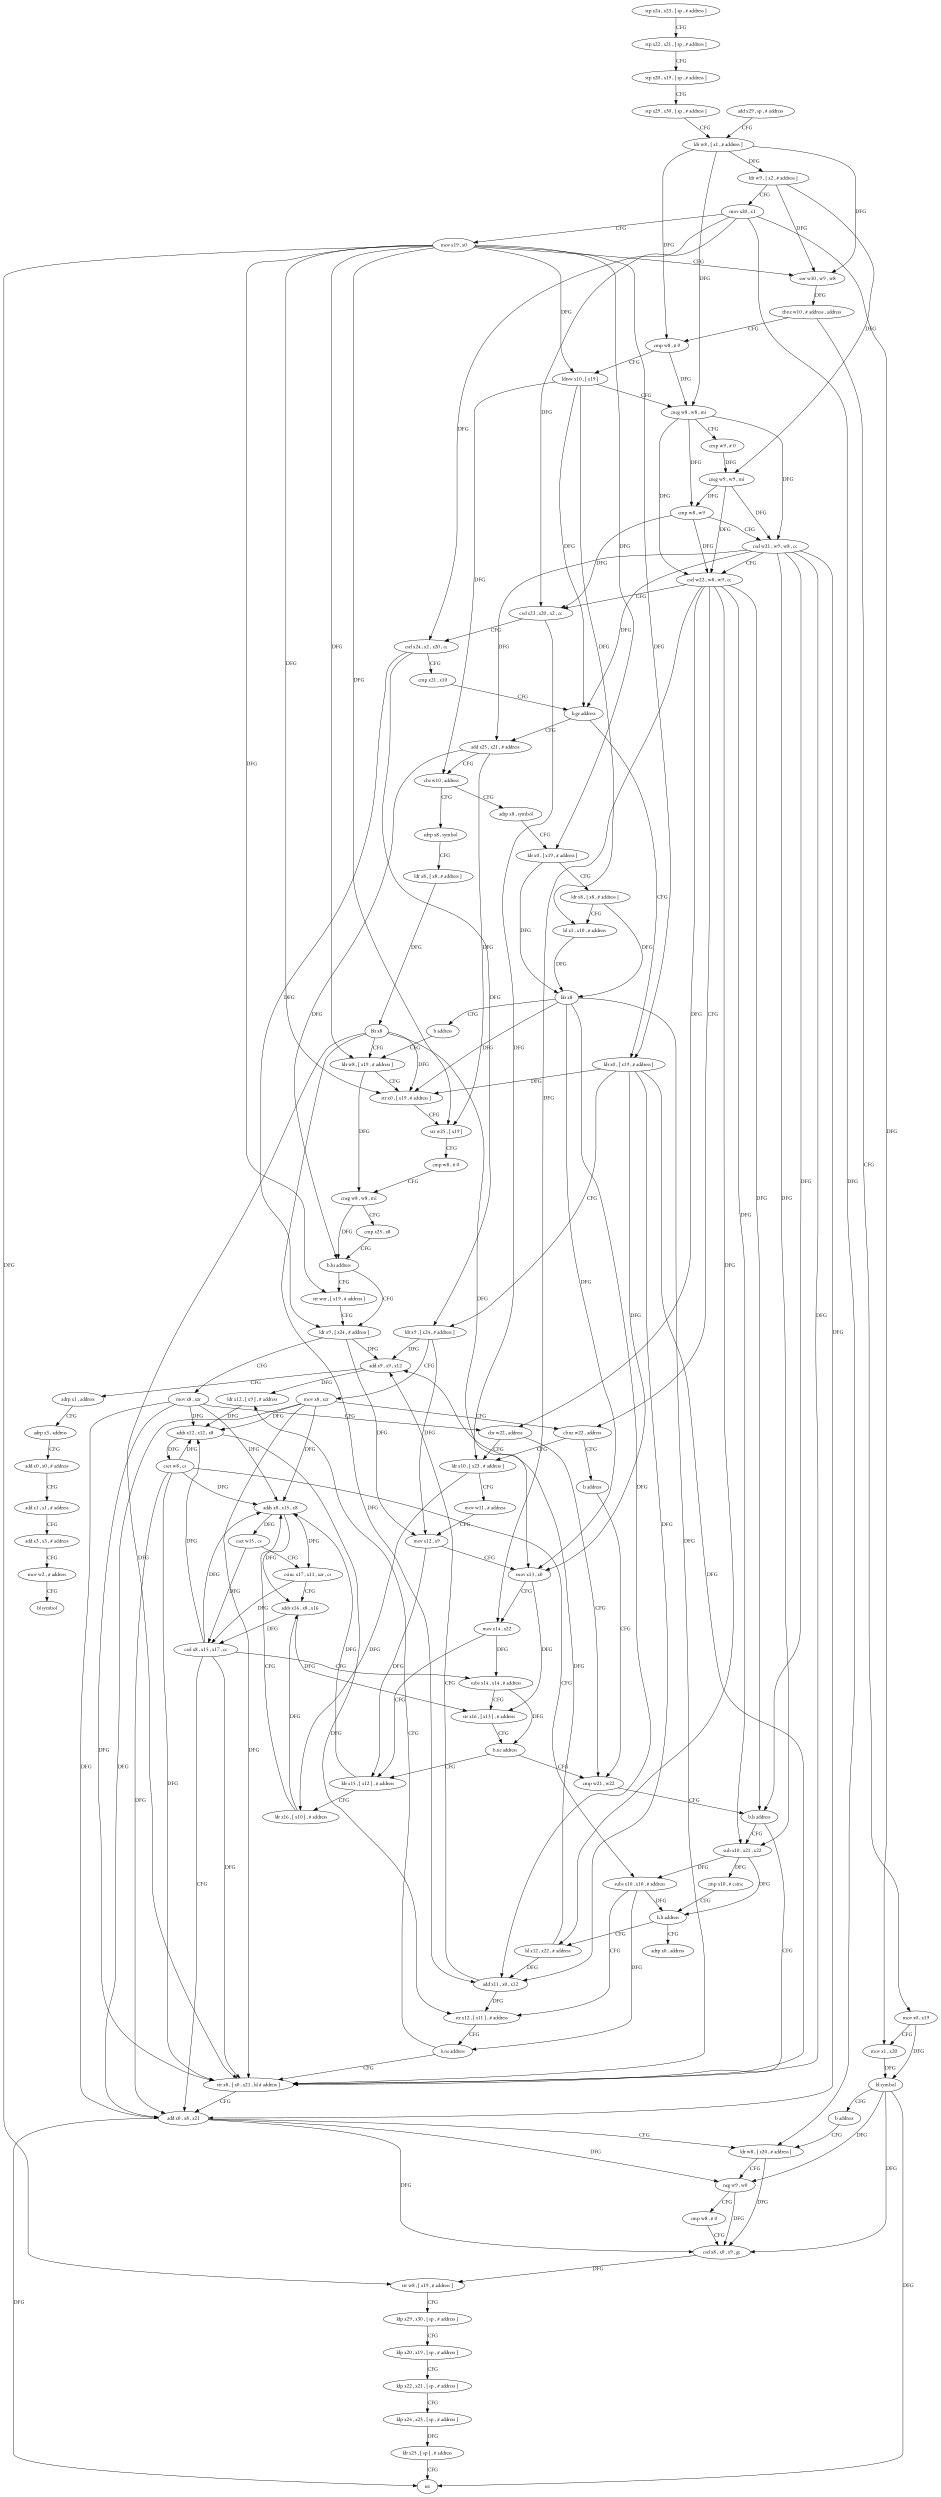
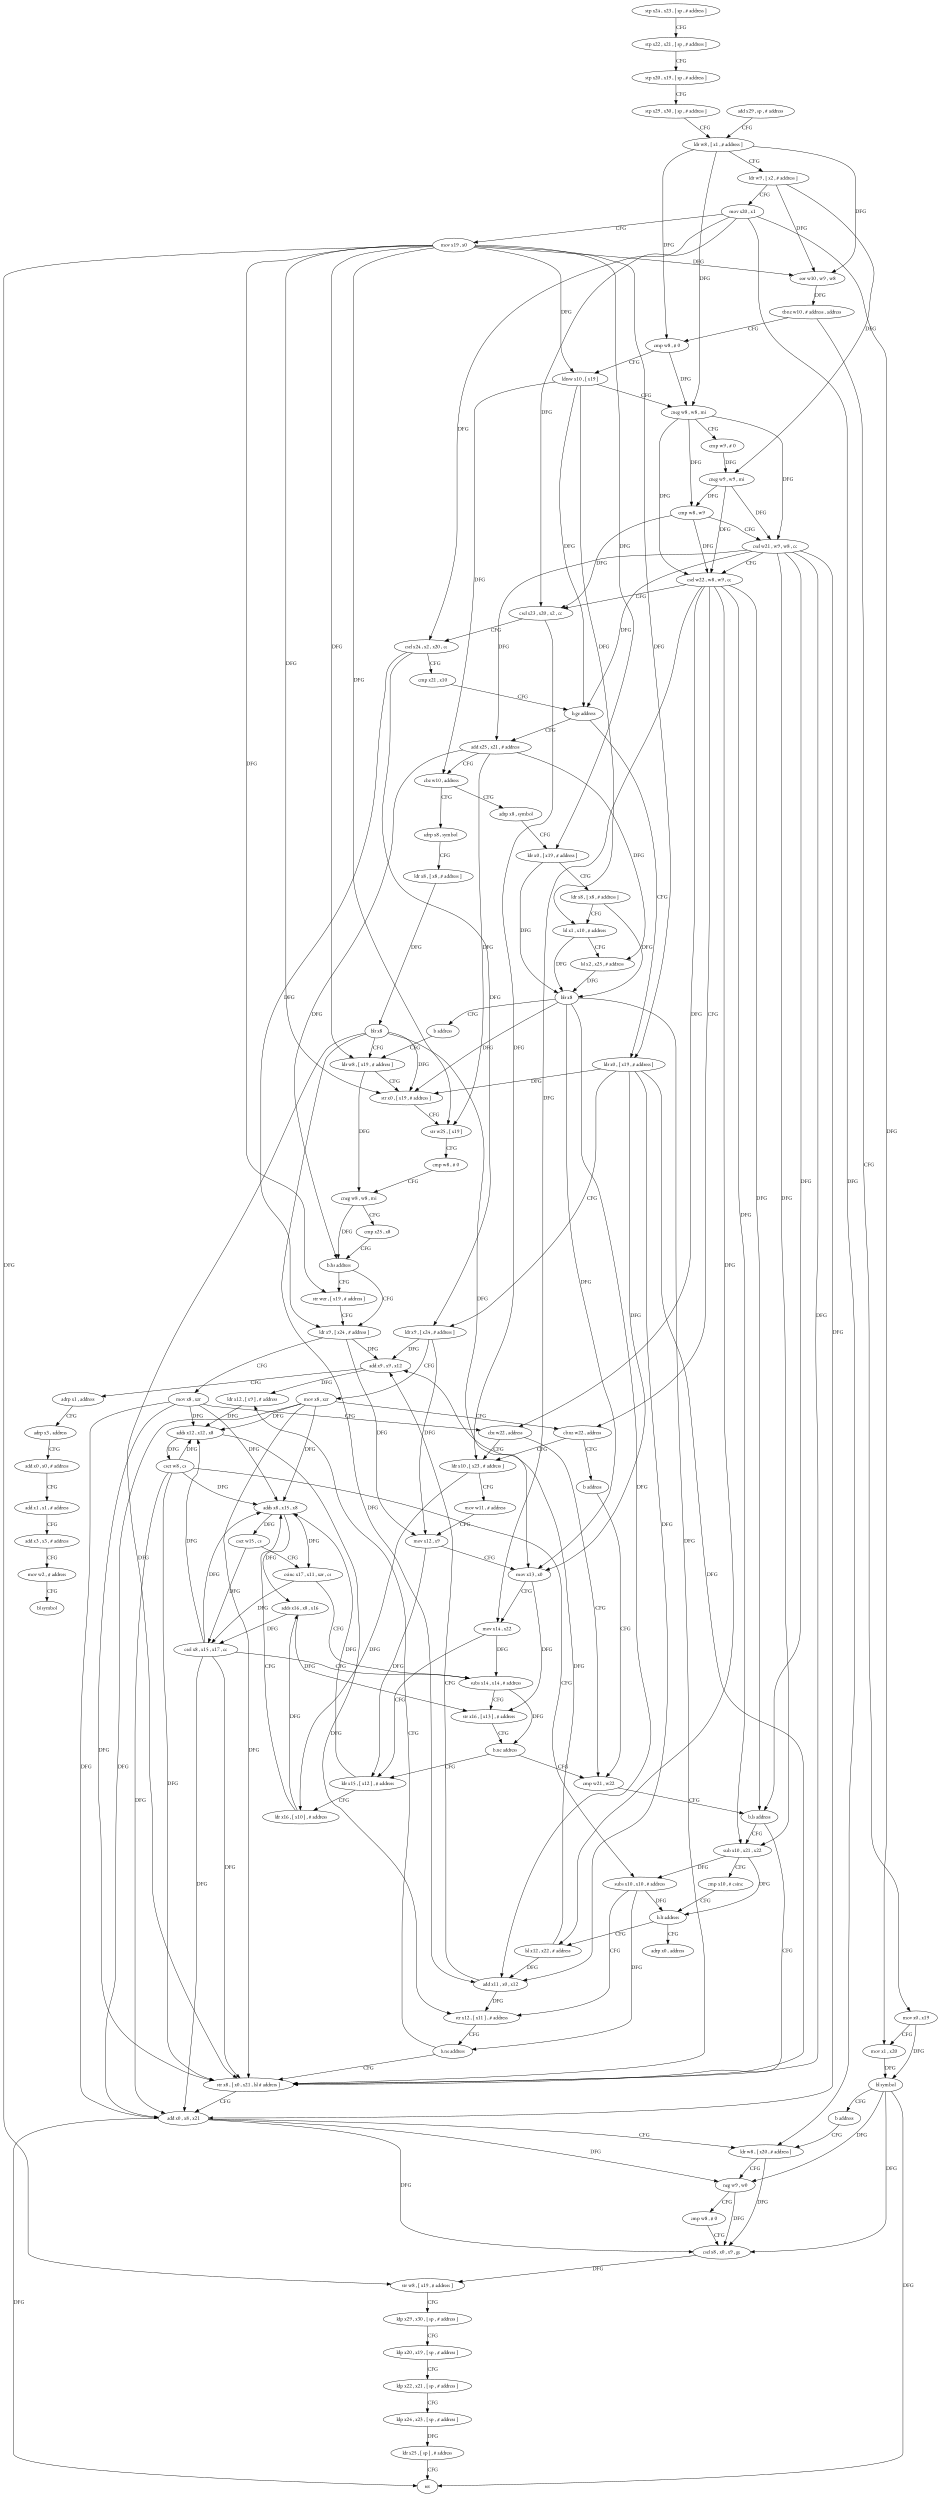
(754, 161) -> (754, 161)
(699, 262) -> (699, 262)
none -> (602, 964)
(304, 1589) -> (353, 1664)
(741, 1867) -> (741, 1867)
(202, 1884) -> (202, 1884)
